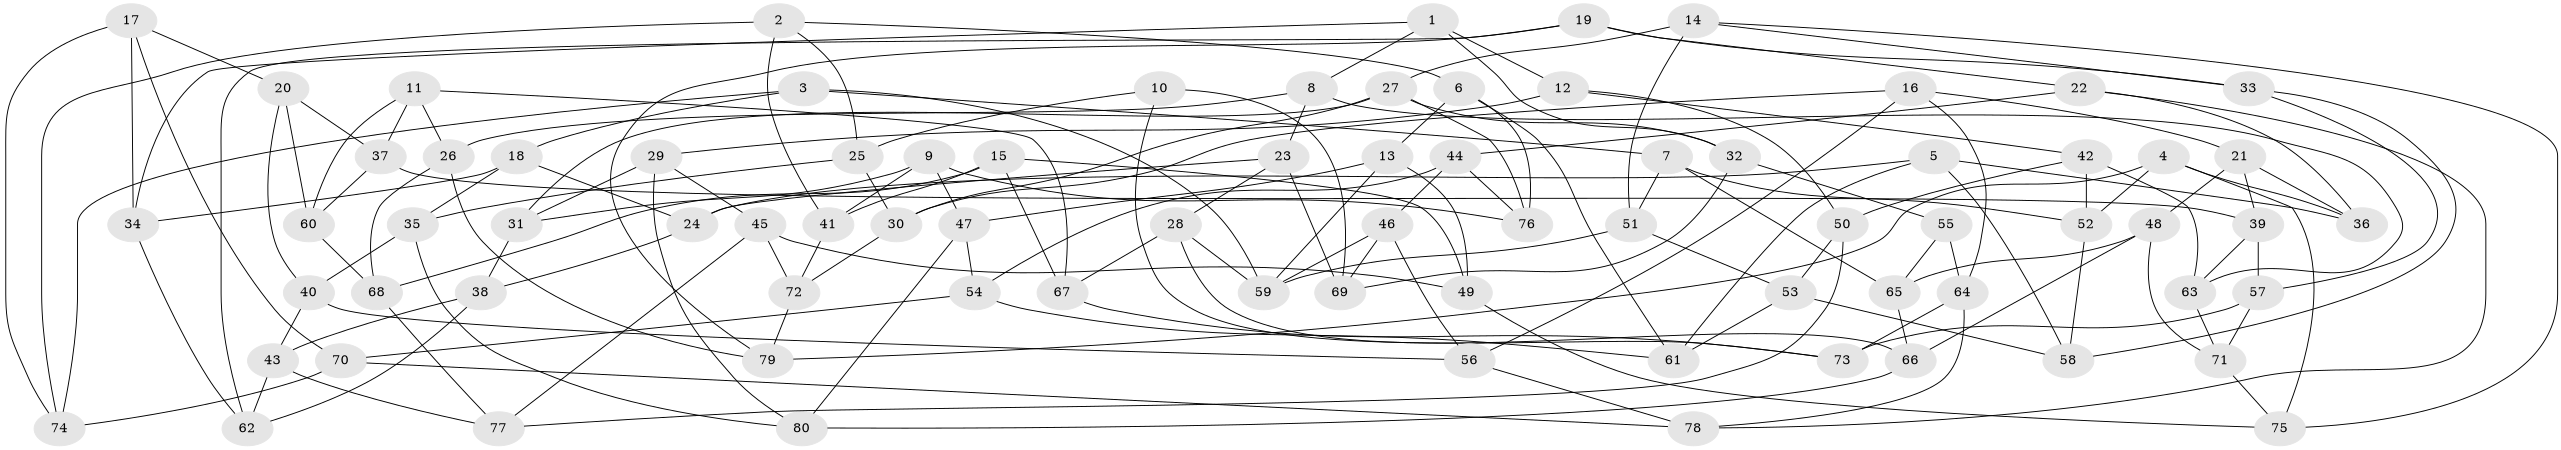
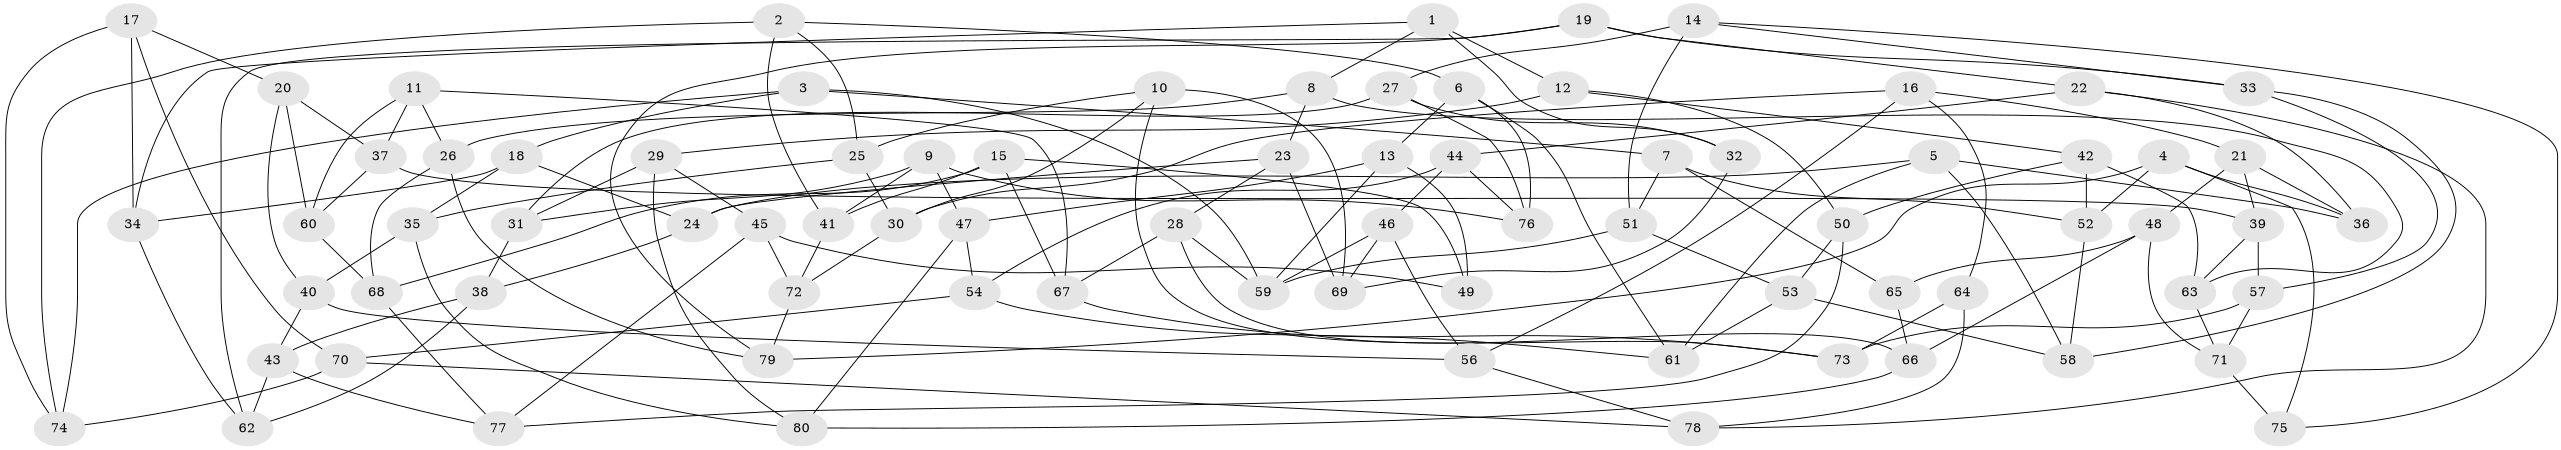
(1153, 148) -> (1043, 169)
(1947, 225) -> none
(1841, 405) -> none
